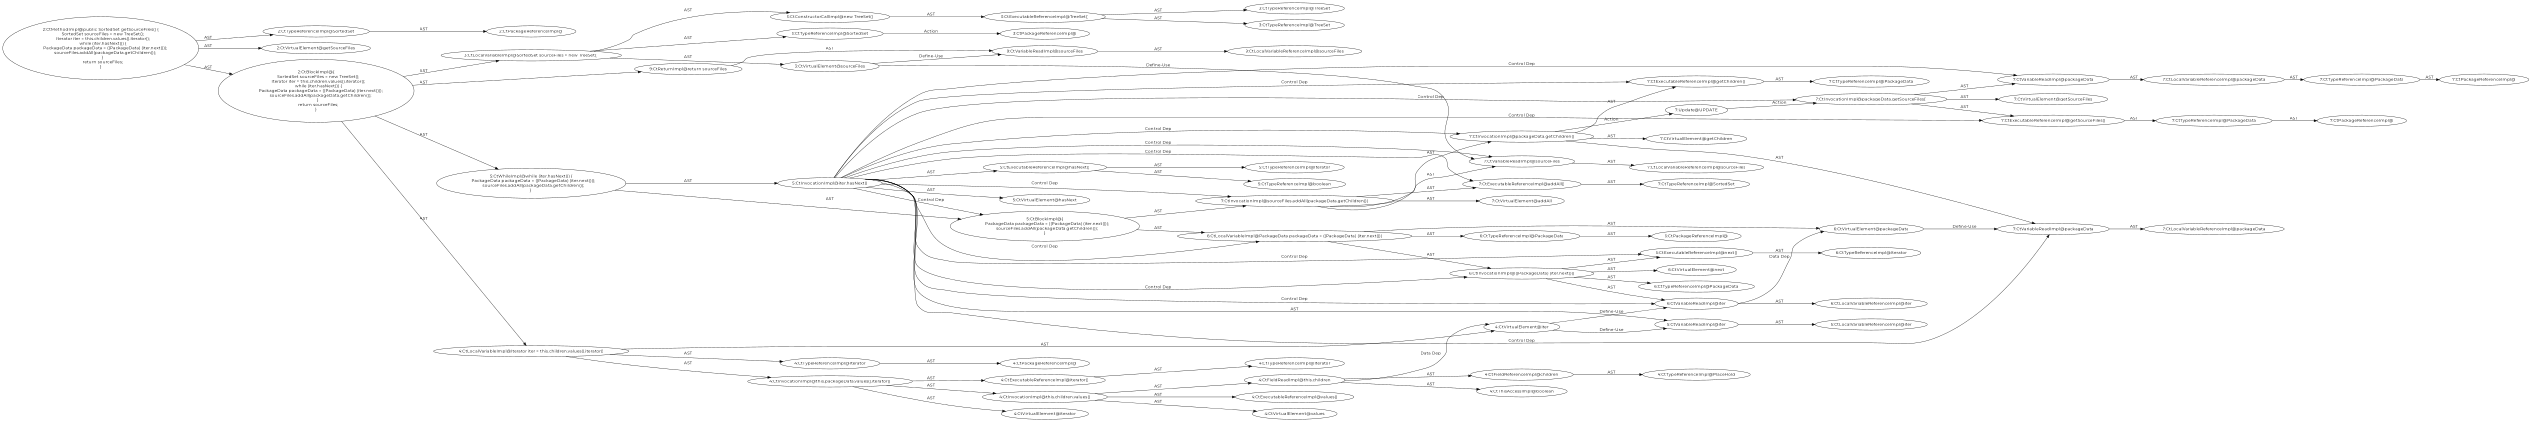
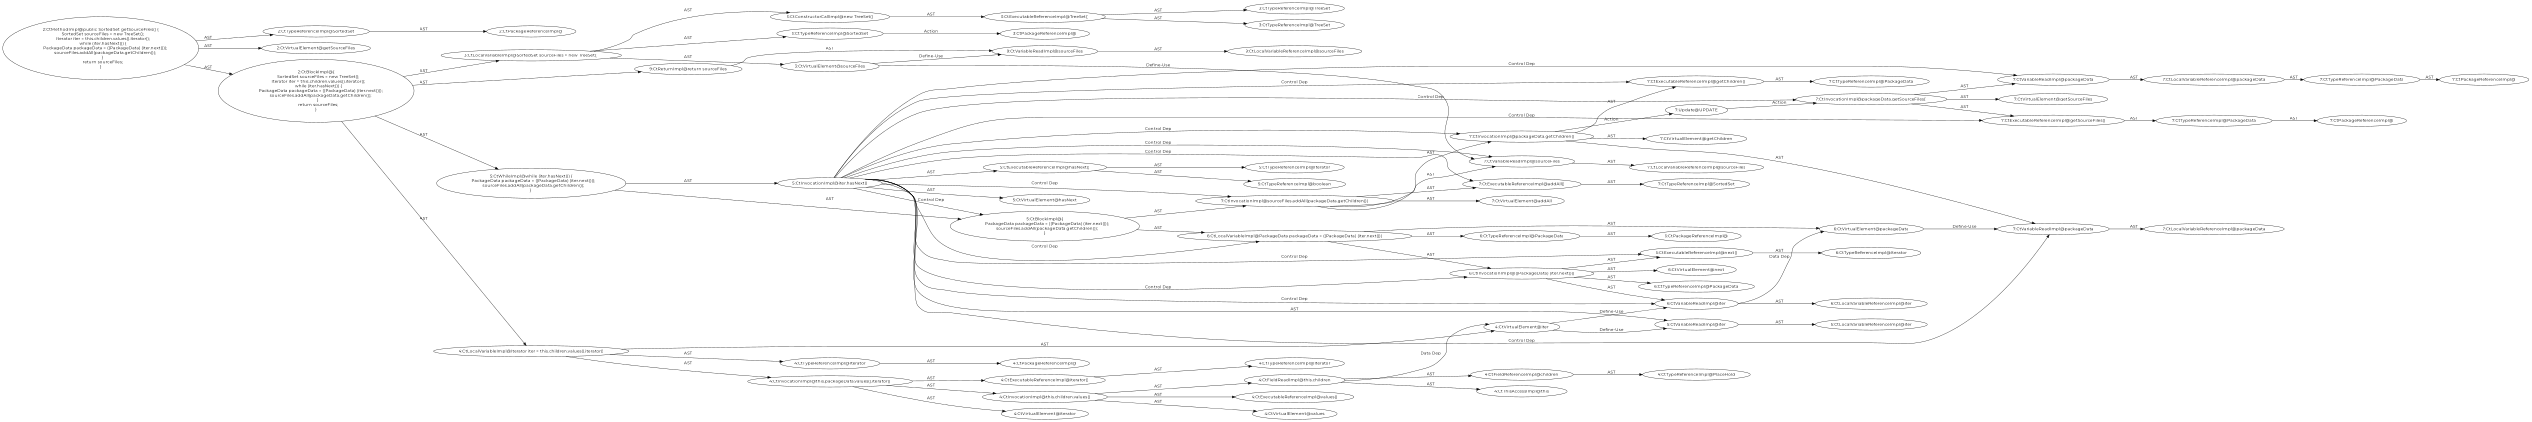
(1522, 391) -> (1522, 391)
